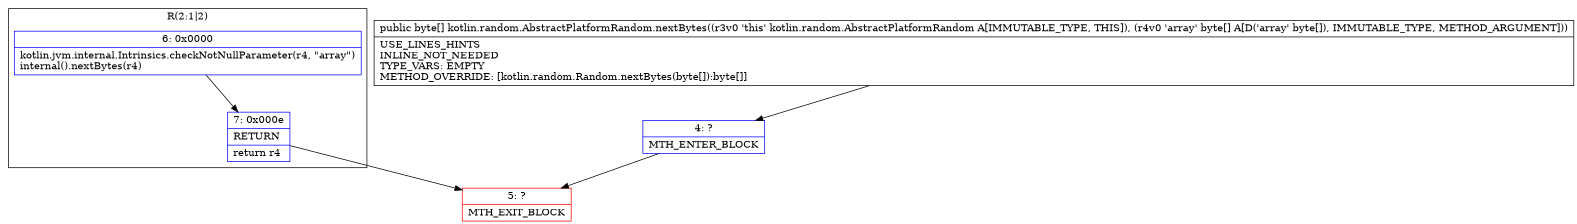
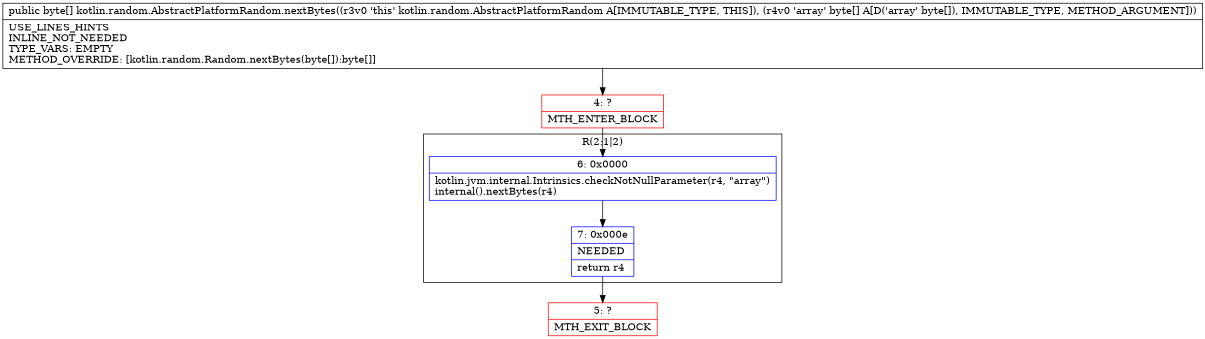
(257, 137) -> (601, 251)
(704, 137) -> (603, 111)
(614, 170) -> (603, 139)
